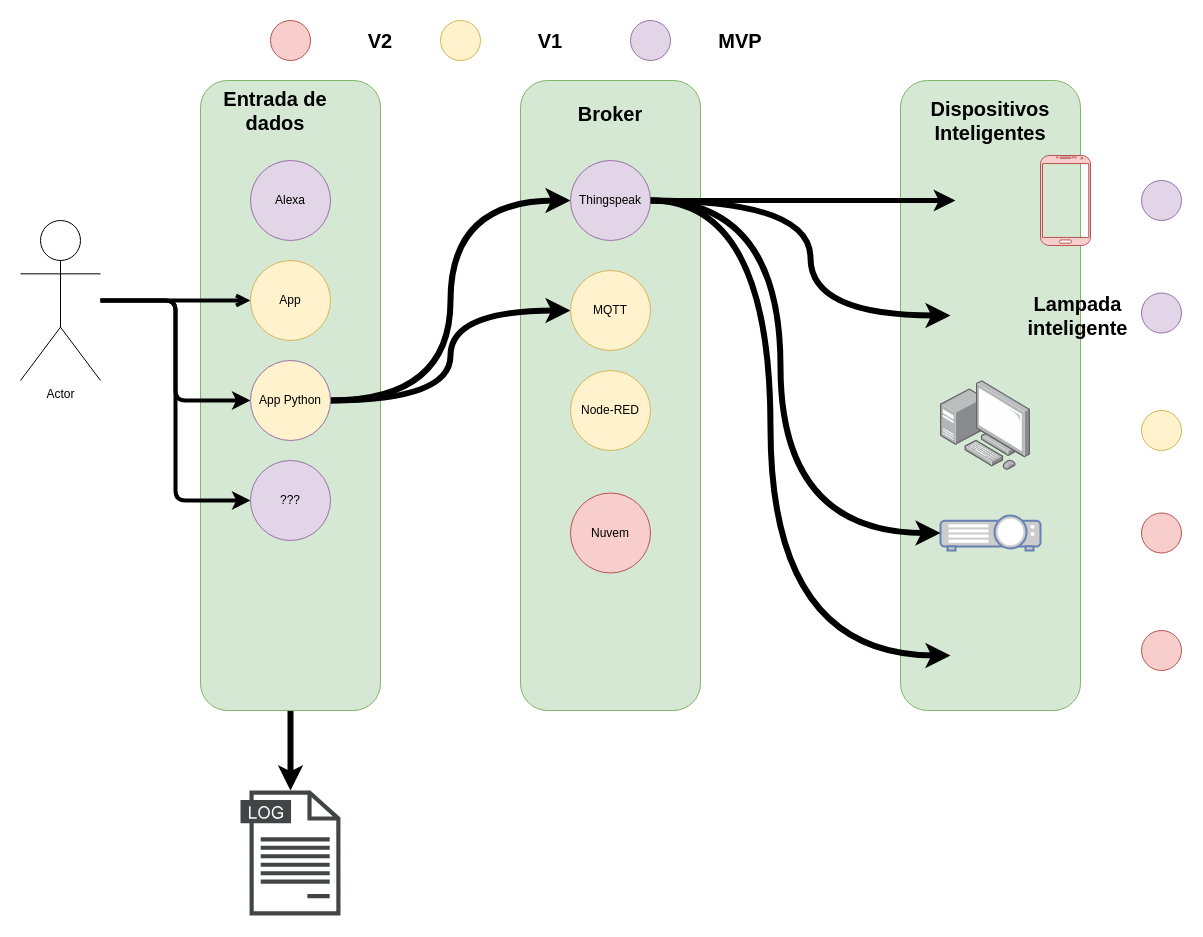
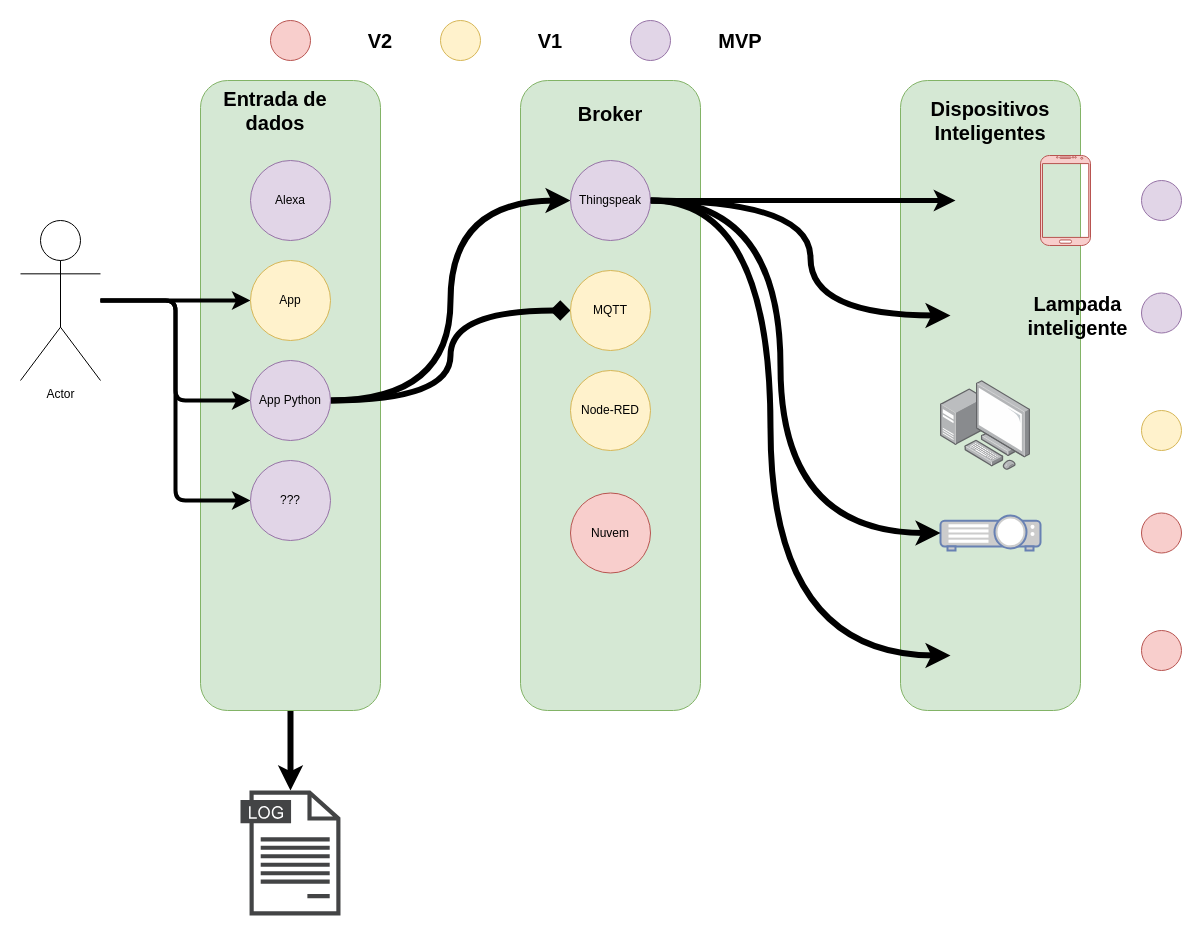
(236, 301) -> (236, 301)
(551, 311) -> (550, 311)
(291, 401) -> (291, 401)
